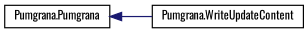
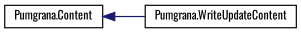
(57, 17) -> (54, 17)
